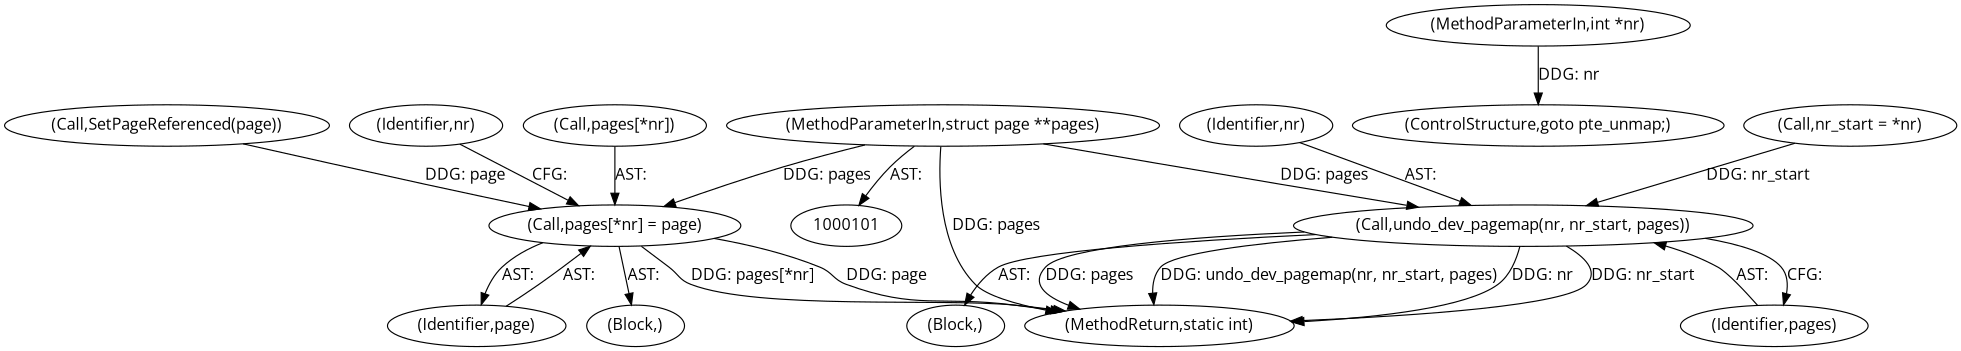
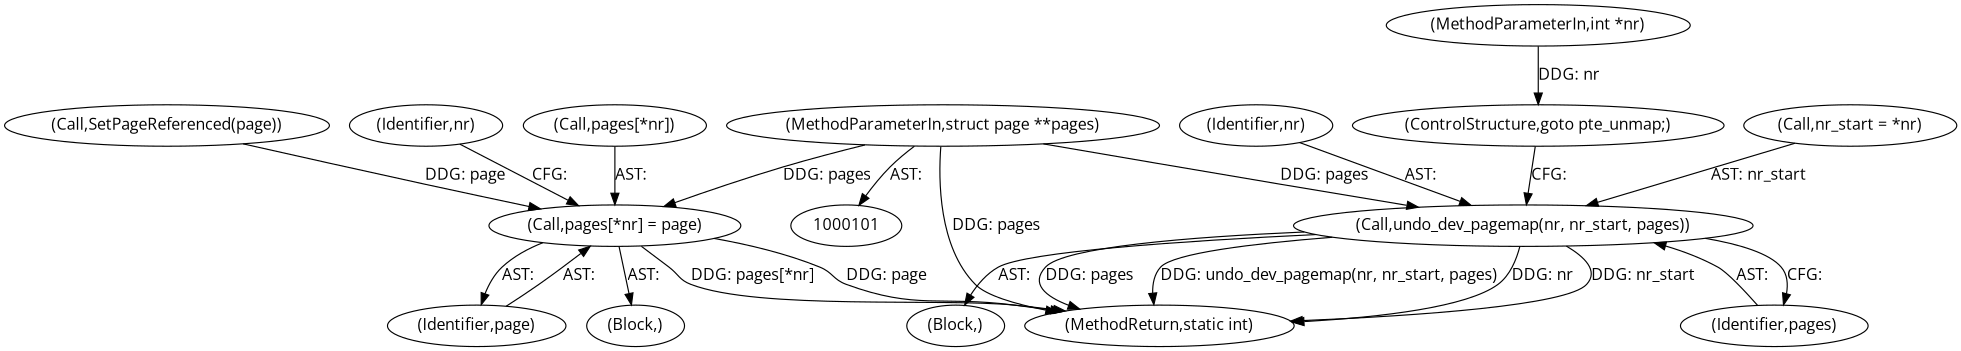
none -> (1532, 170)
(1759, 176) -> (1759, 176)
